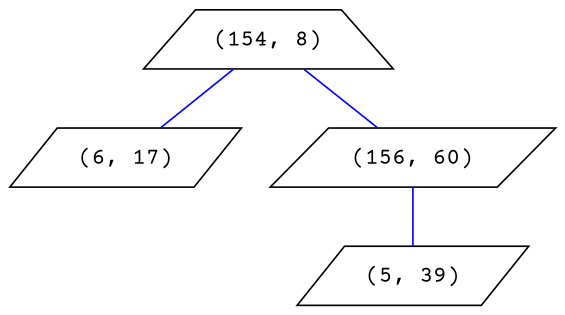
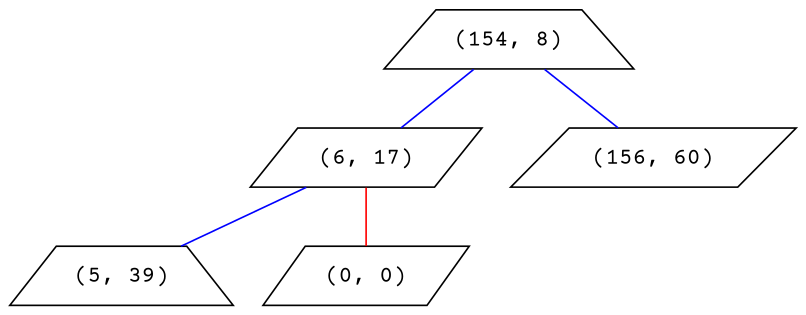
(413, 217) -> (244, 217)
none -> (366, 276)
(413, 276) -> (122, 276)
